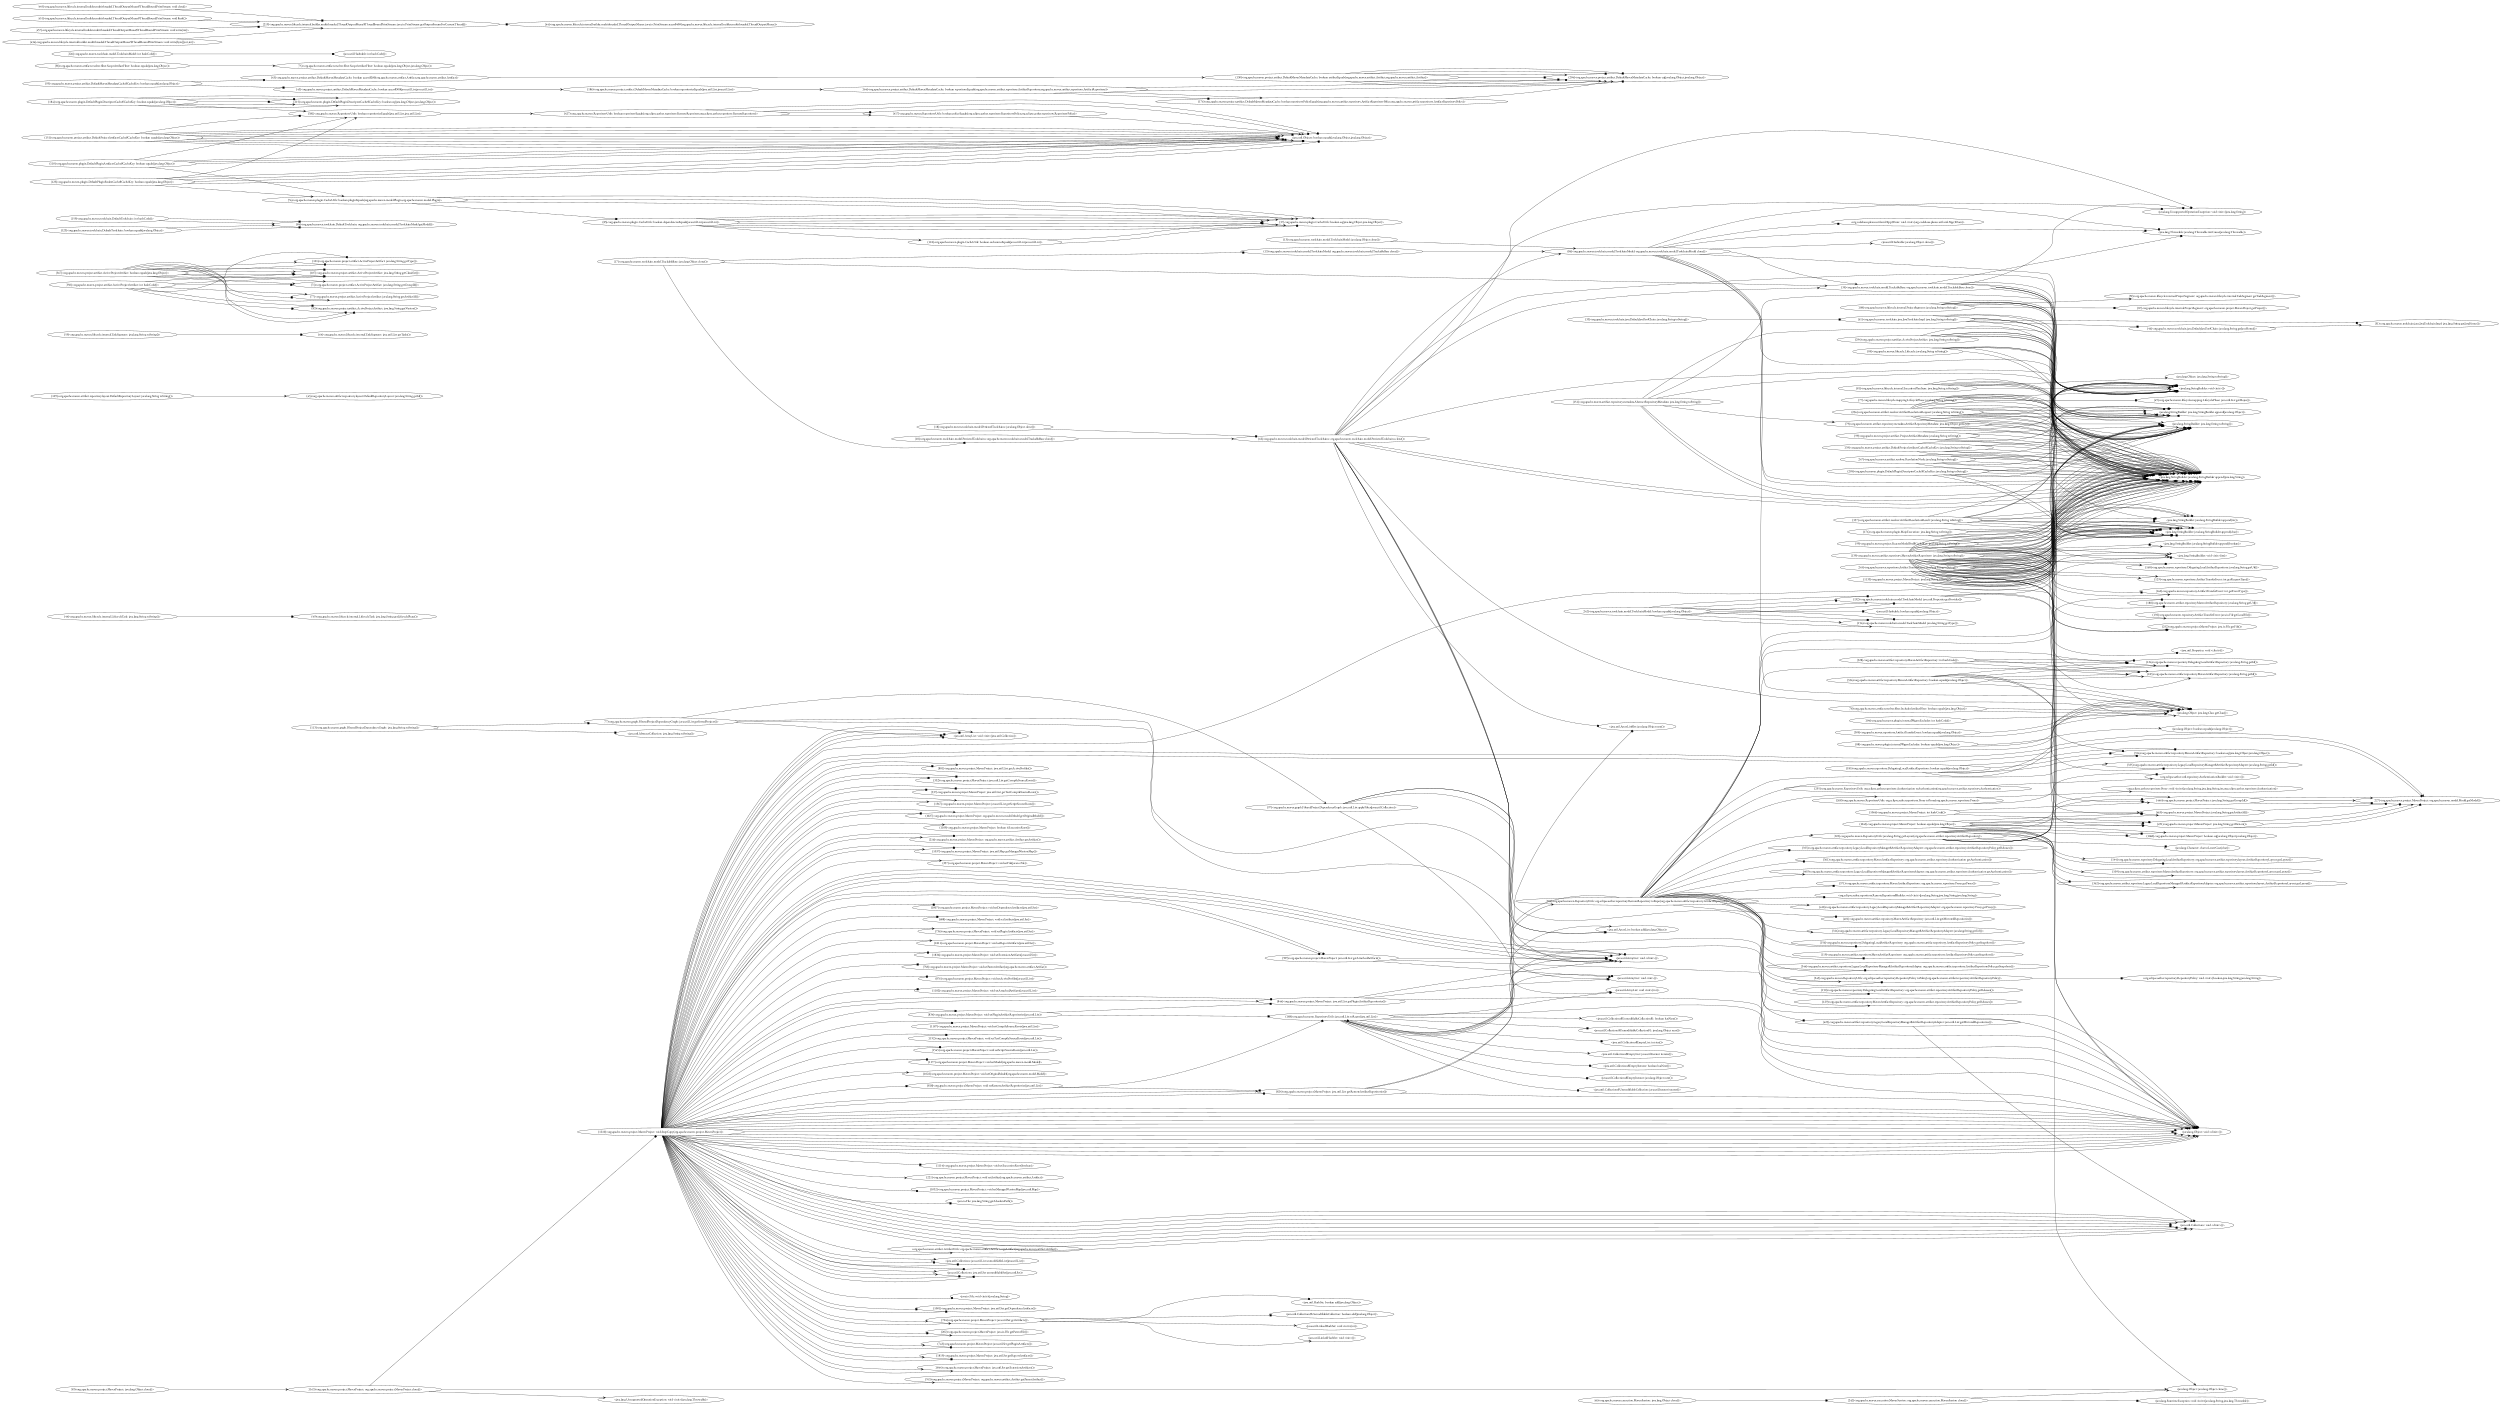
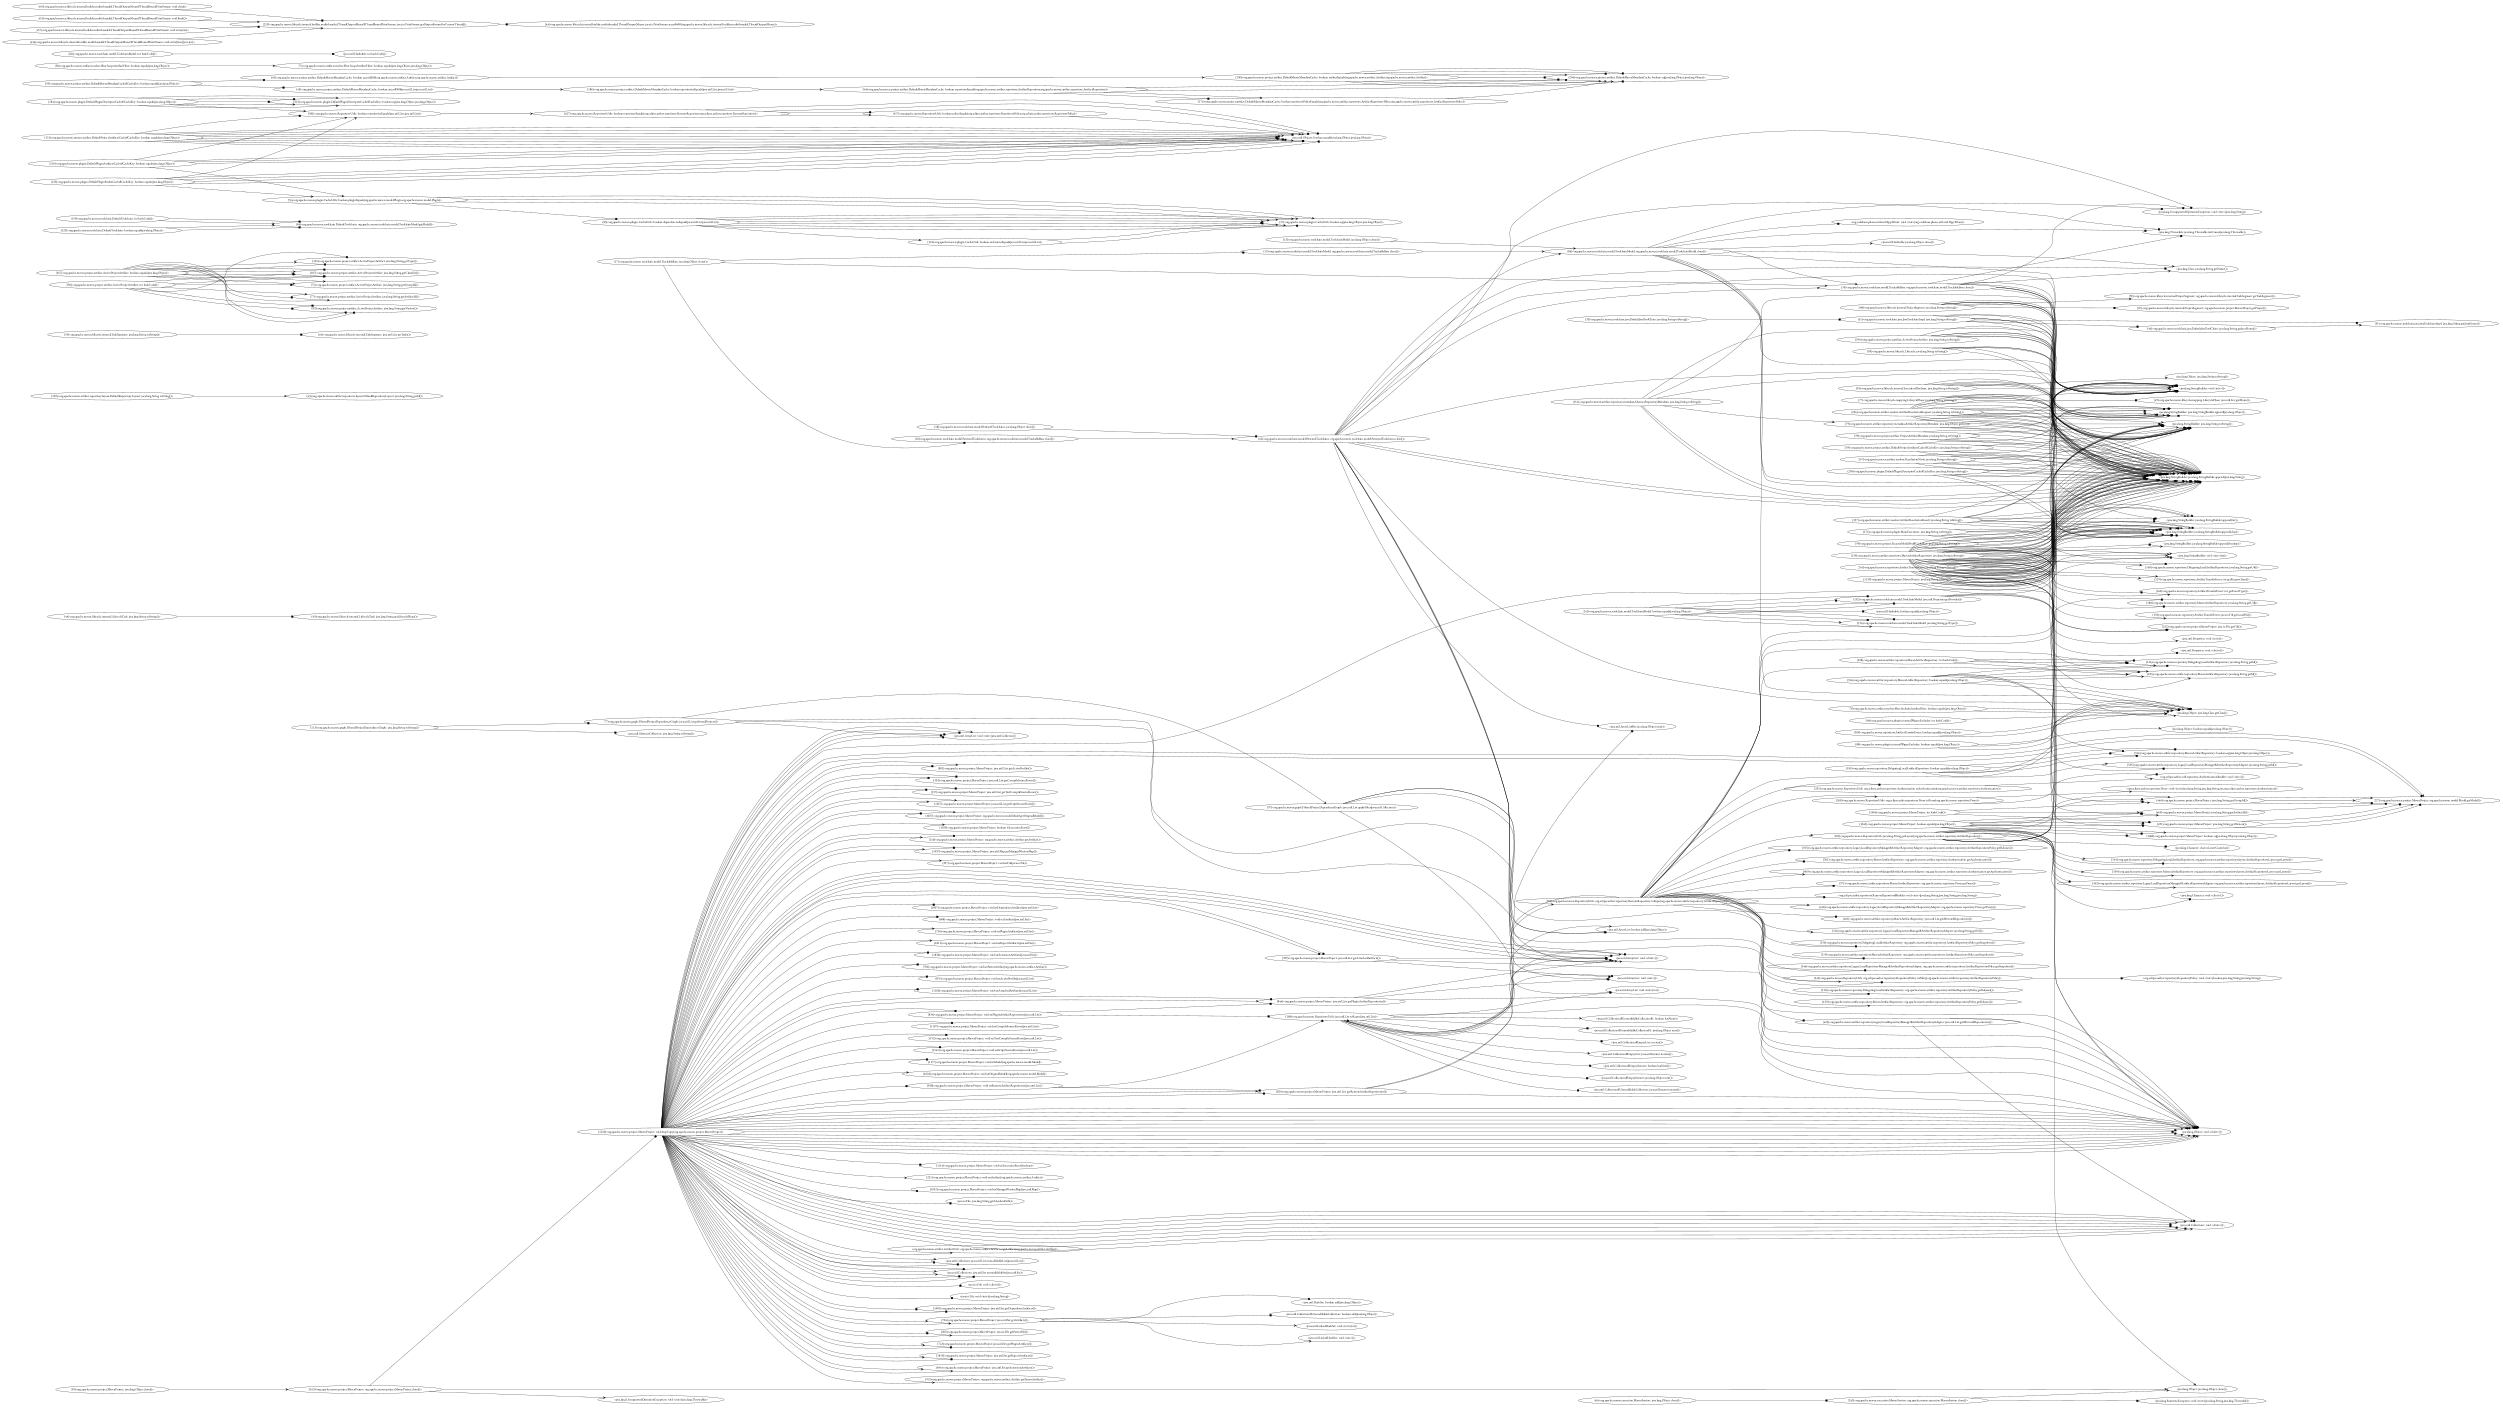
none -> (2202, 269)
none -> (2202, 639)
none -> (2202, 895)
none -> (985, 1285)
